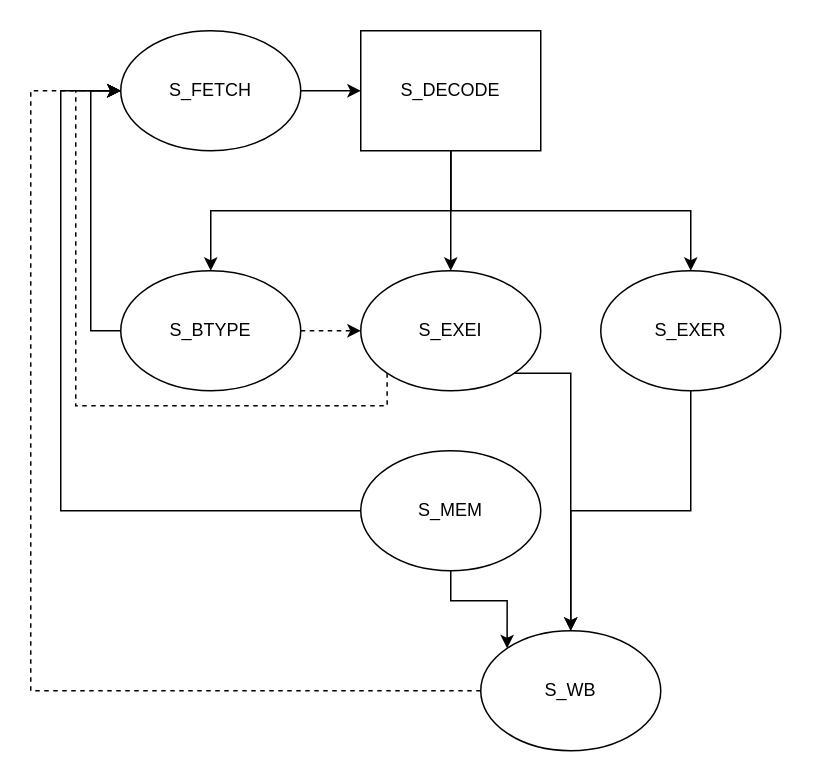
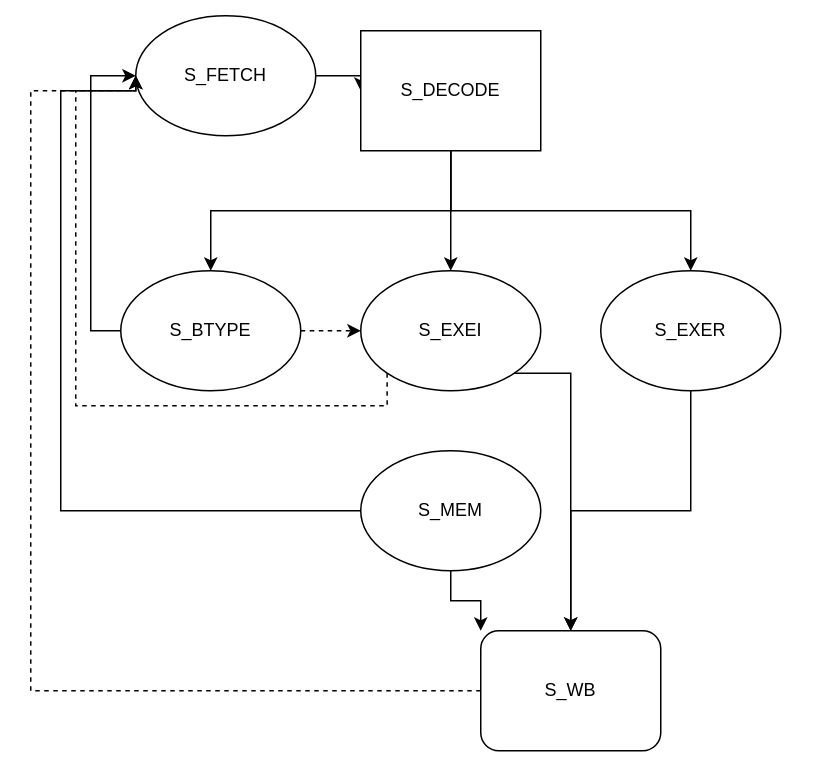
(211, 91) -> (226, 76)
(571, 691) -> (571, 691)
